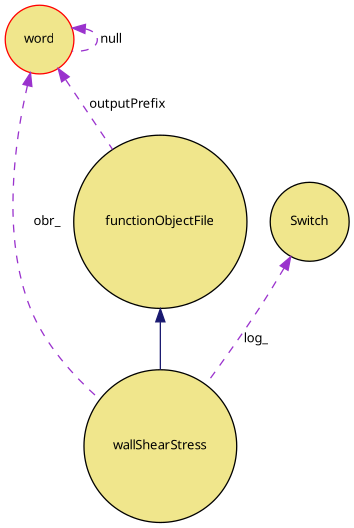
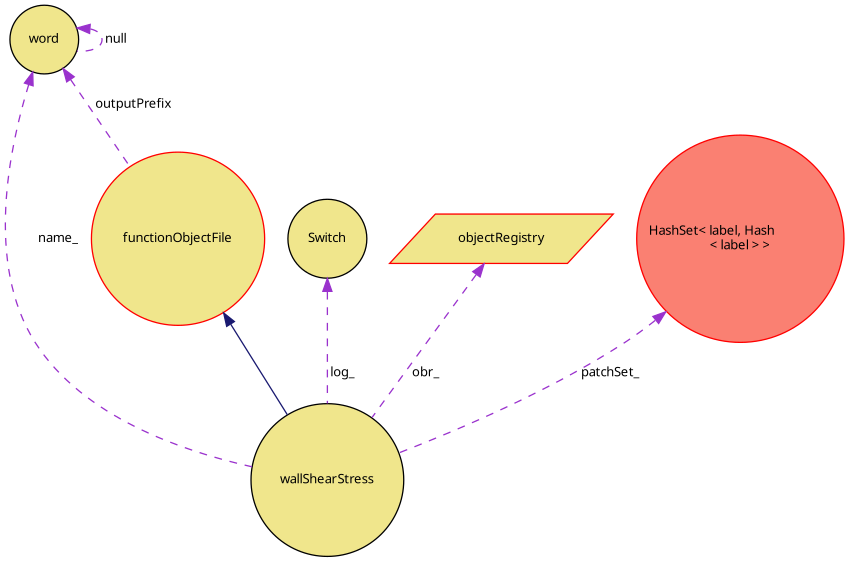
(40, 40) -> (44, 40)
(46, 222) -> (57, 239)
(160, 222) -> (178, 239)
none -> (501, 239)
none -> (740, 239)
